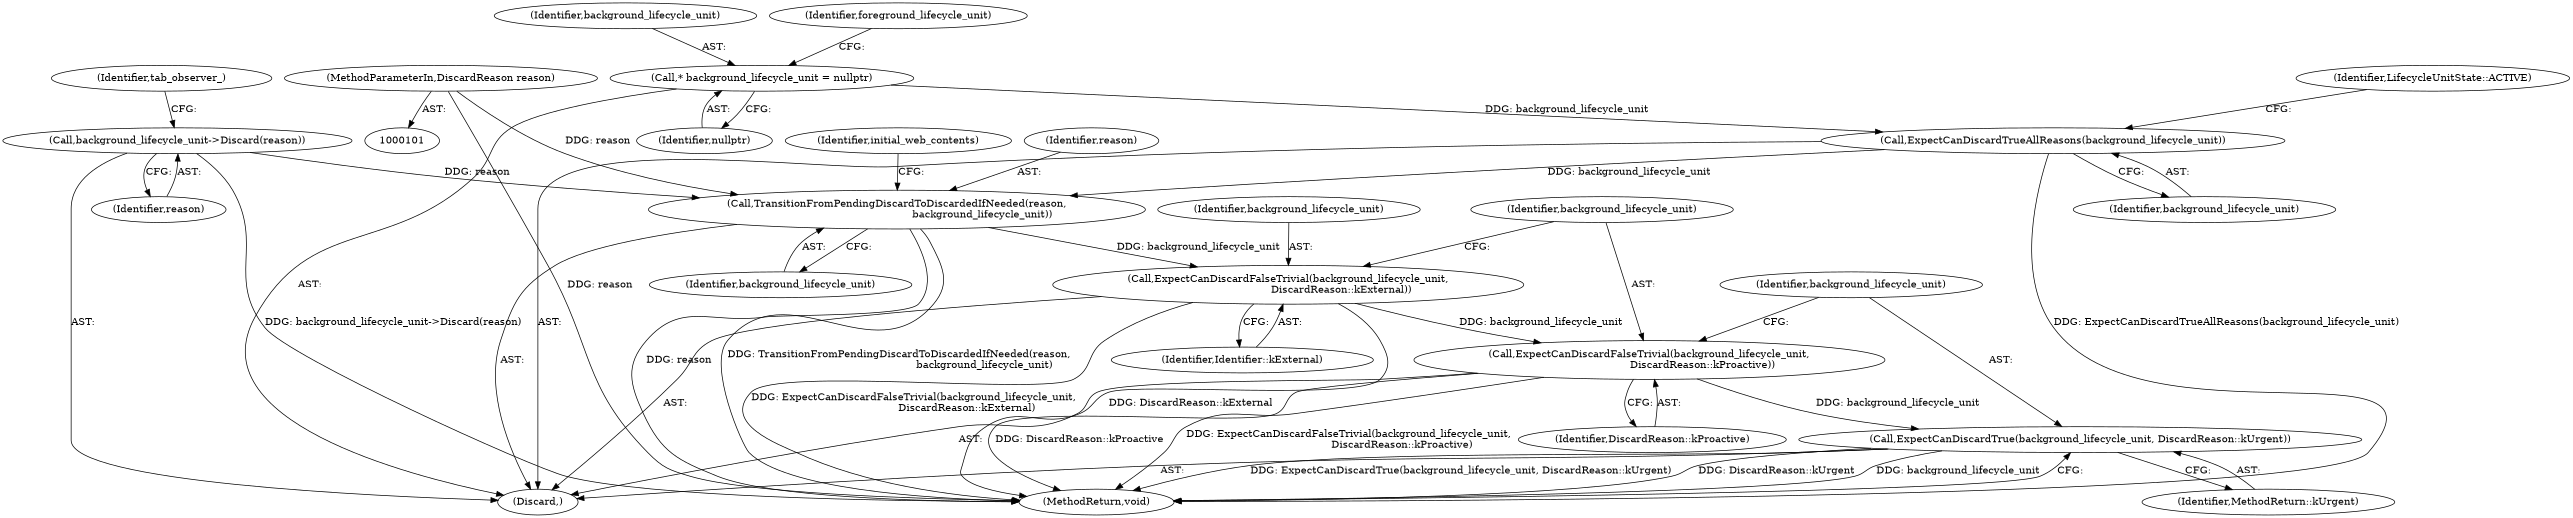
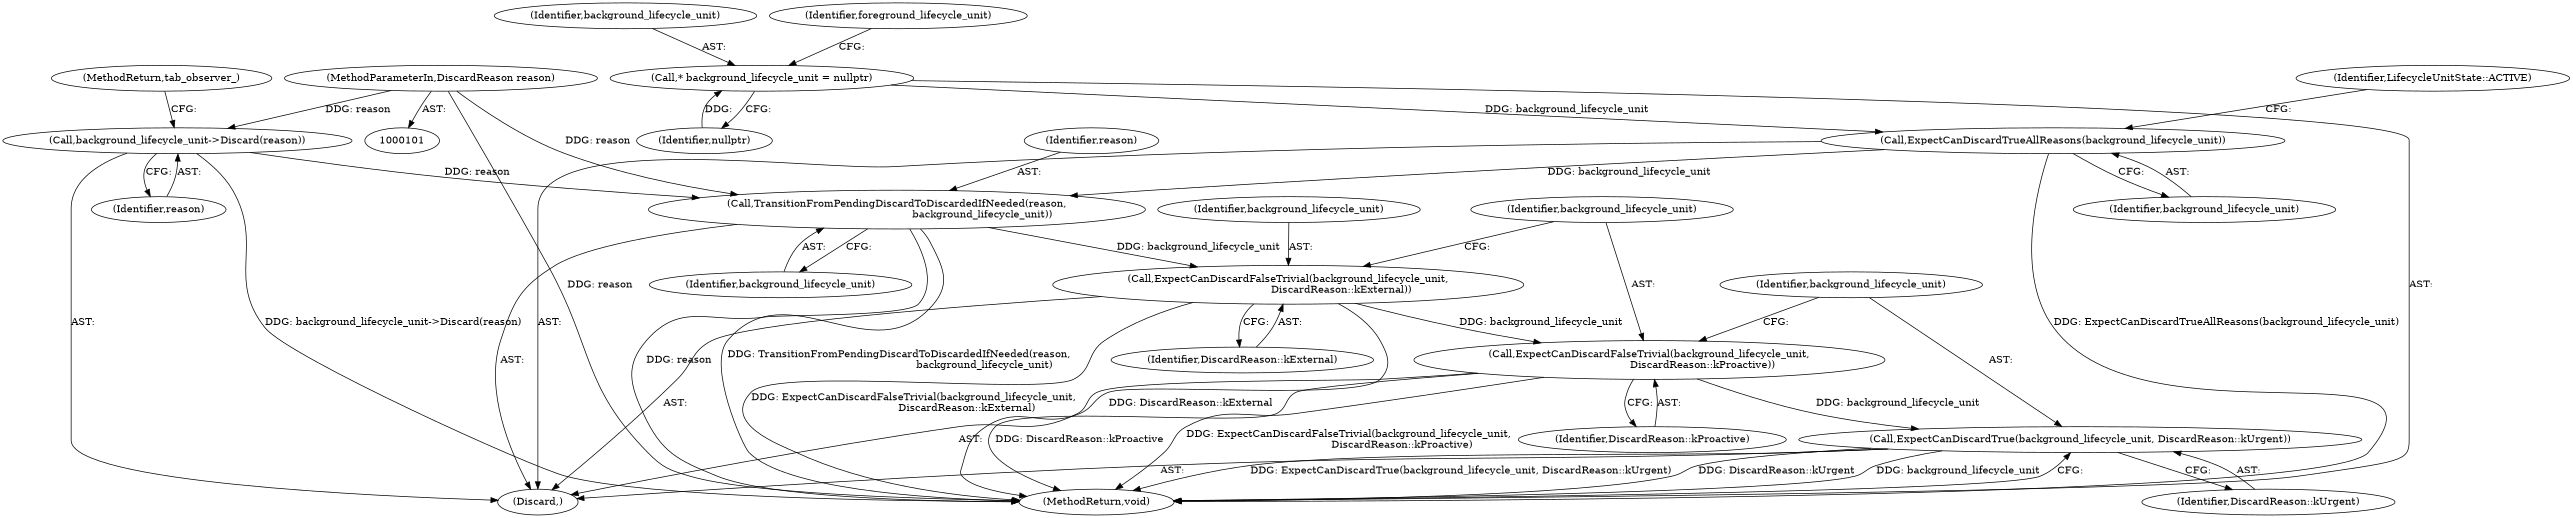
(162, 78) -> (162, 78)
none -> (313, 109)
(720, 110) -> (720, 110)
(898, 141) -> none
(308, 259) -> (2409, 161)
(1242, 360) -> (1242, 360)
(2268, 502) -> (2268, 502)
